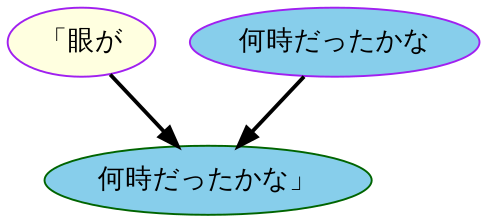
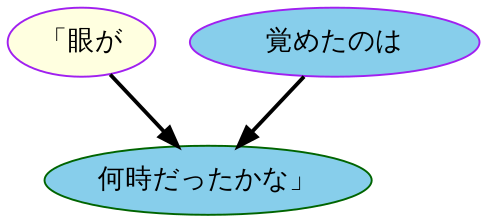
(335, 42) -> (335, 42)
